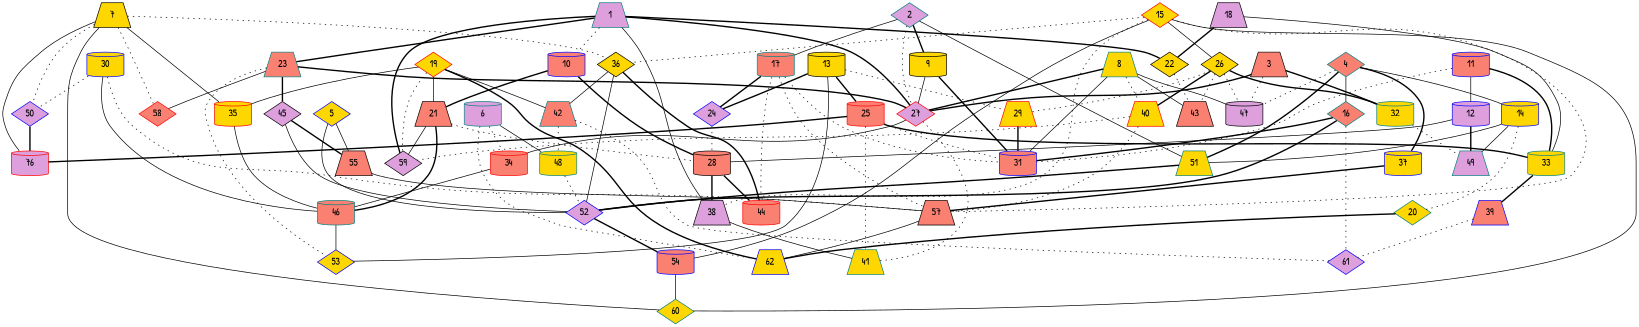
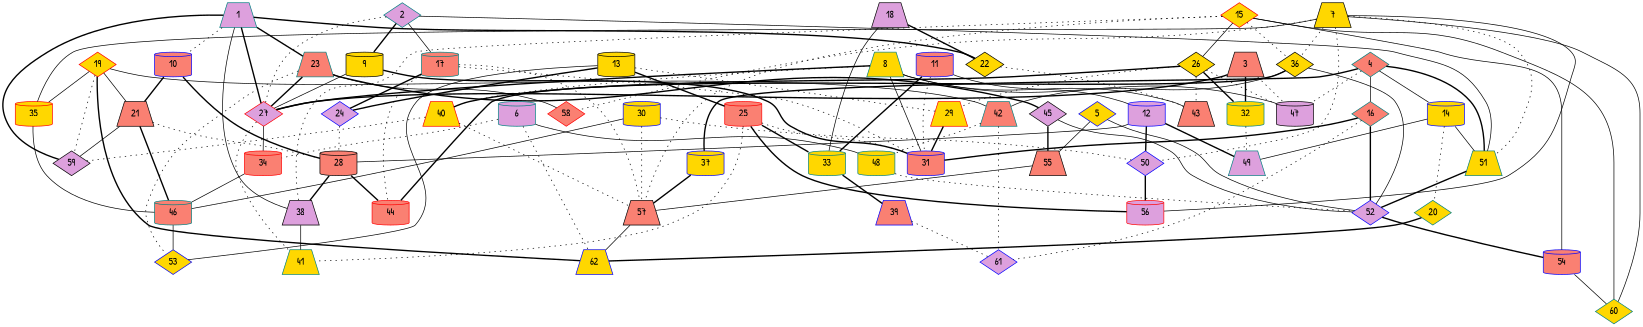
none -> (1493, 37)
none -> (1146, 139)
(30, 163) -> (1145, 213)
